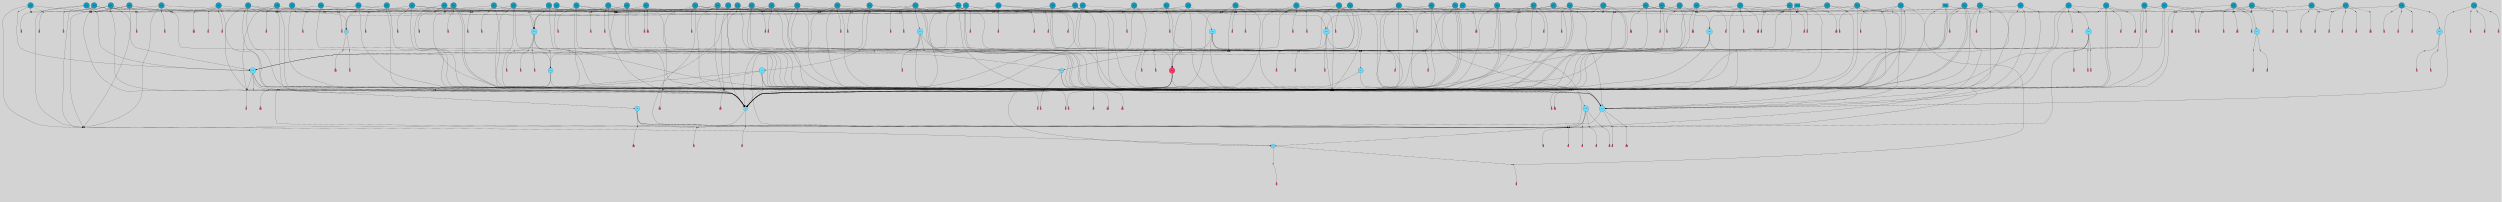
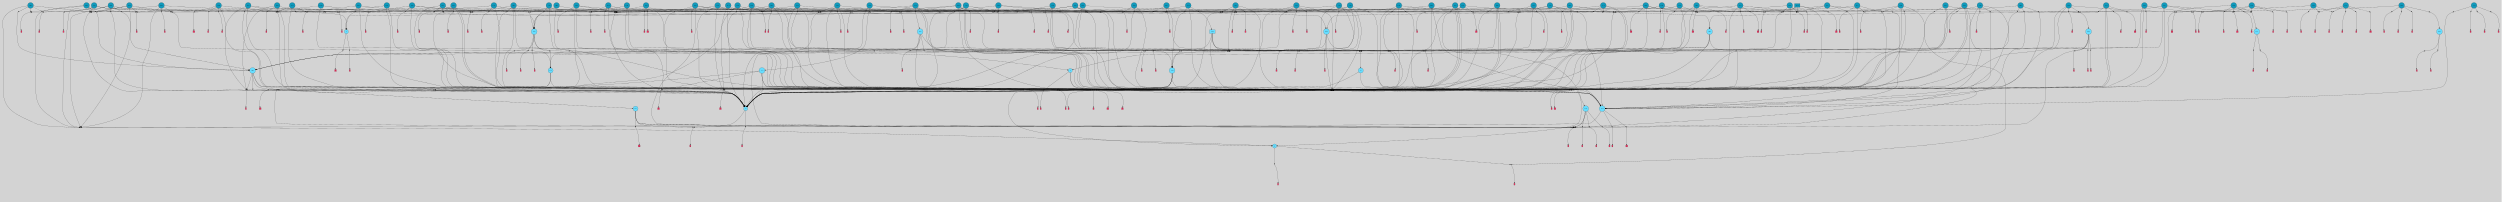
(1945, 5) -> (1945, 5)
(1172, 71) -> (1172, 71)
(1543, 146) -> none
